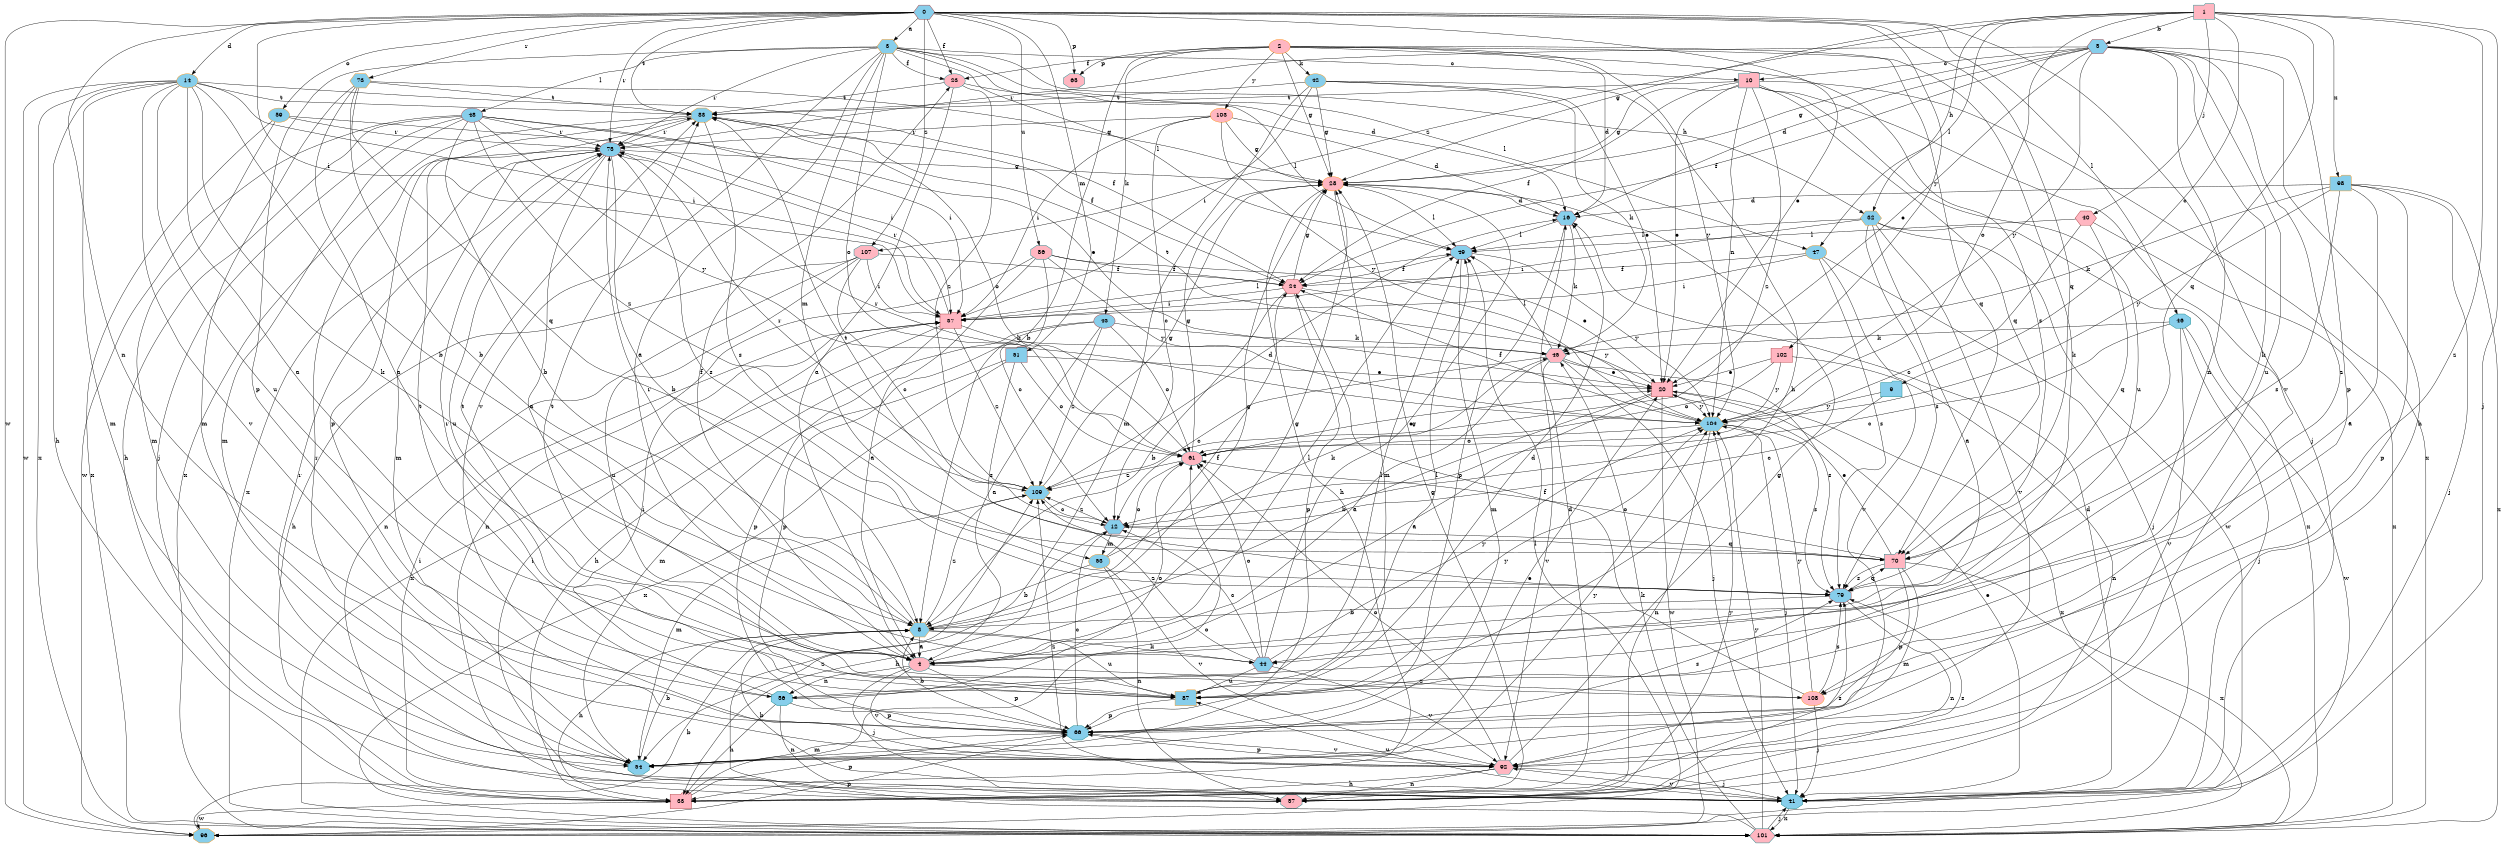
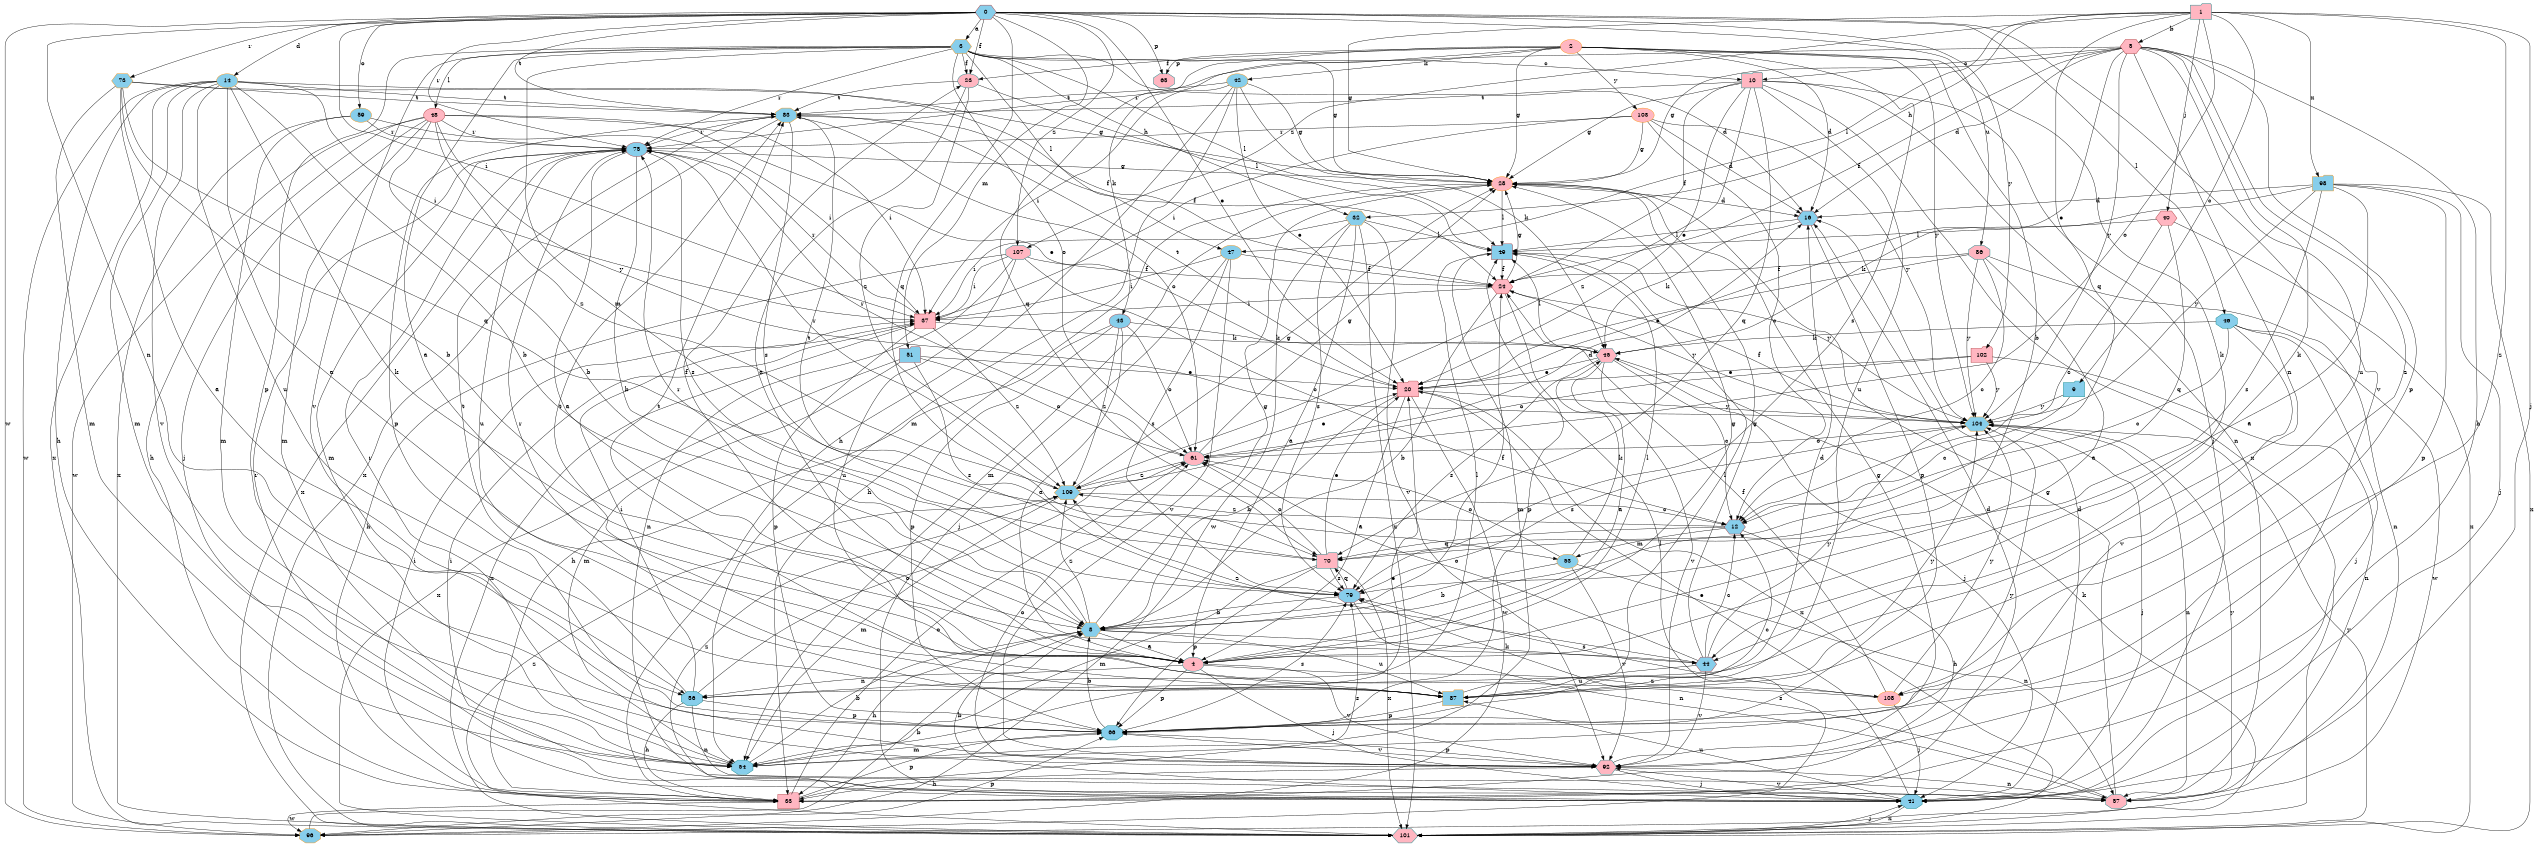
(2098, 47) -> (2131, 47)
none -> (1319, 66)
(472, 115) -> (434, 115)
(1730, 250) -> (2160, 358)
(1461, 252) -> (1502, 252)
(1204, 287) -> none
(1793, 376) -> (854, 429)
(488, 491) -> (298, 477)
